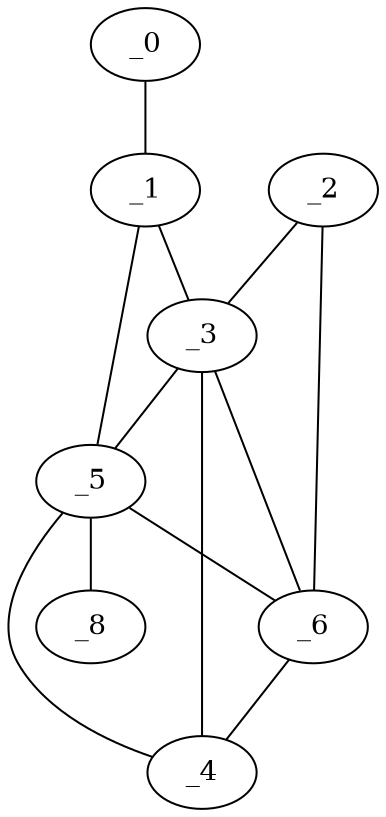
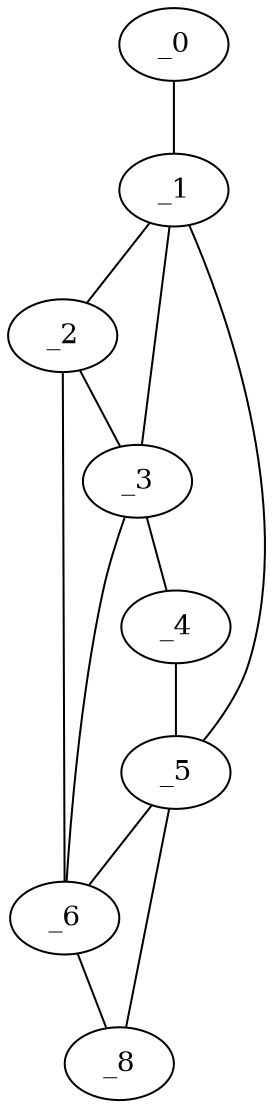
none -> (118, 263)
(146, 409) -> none
(258, 700) -> (92, 991)
